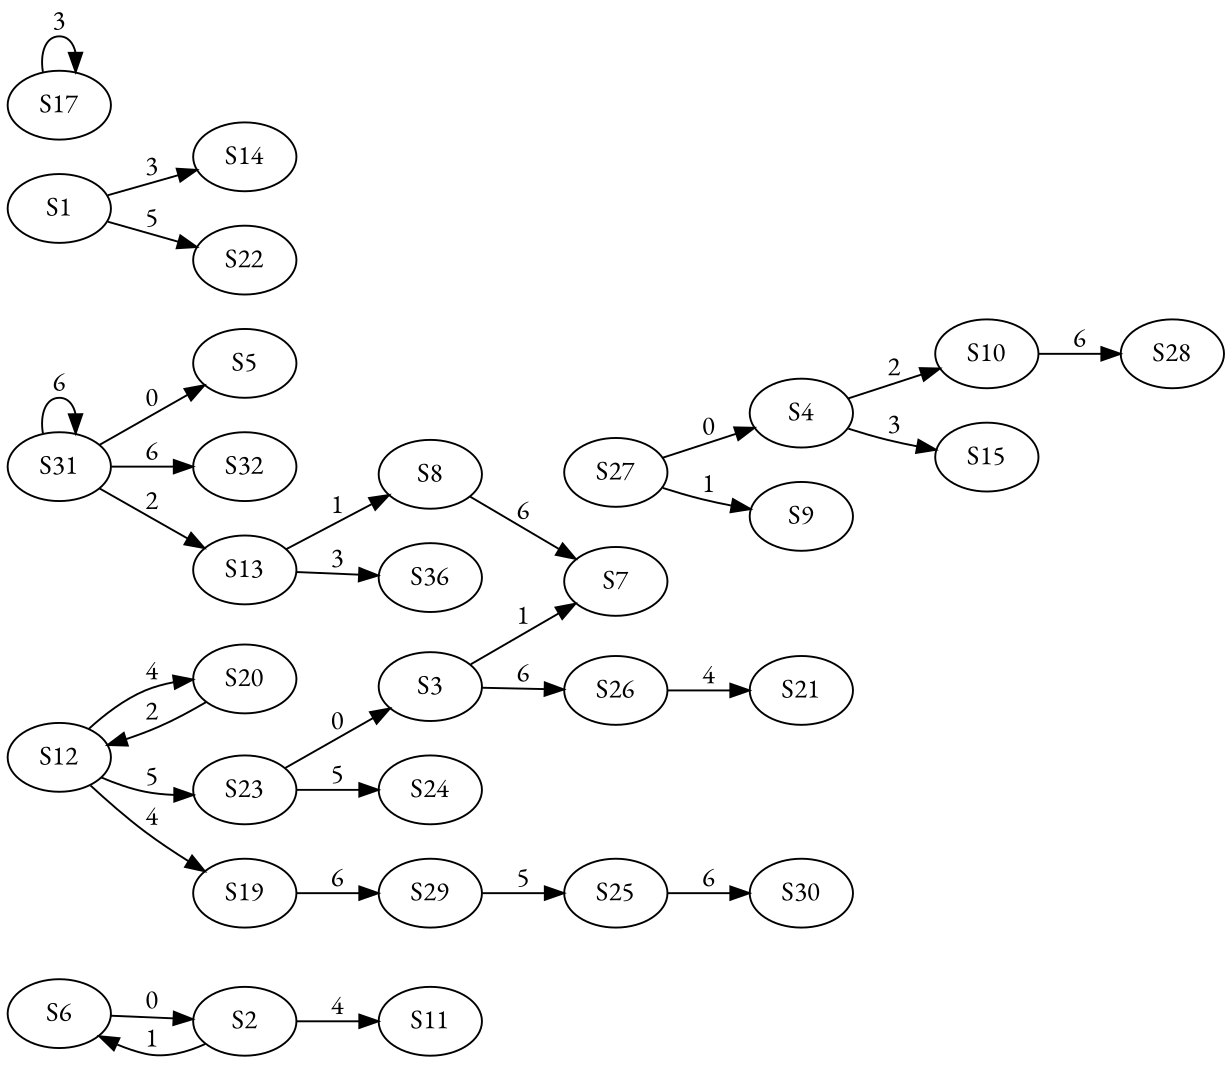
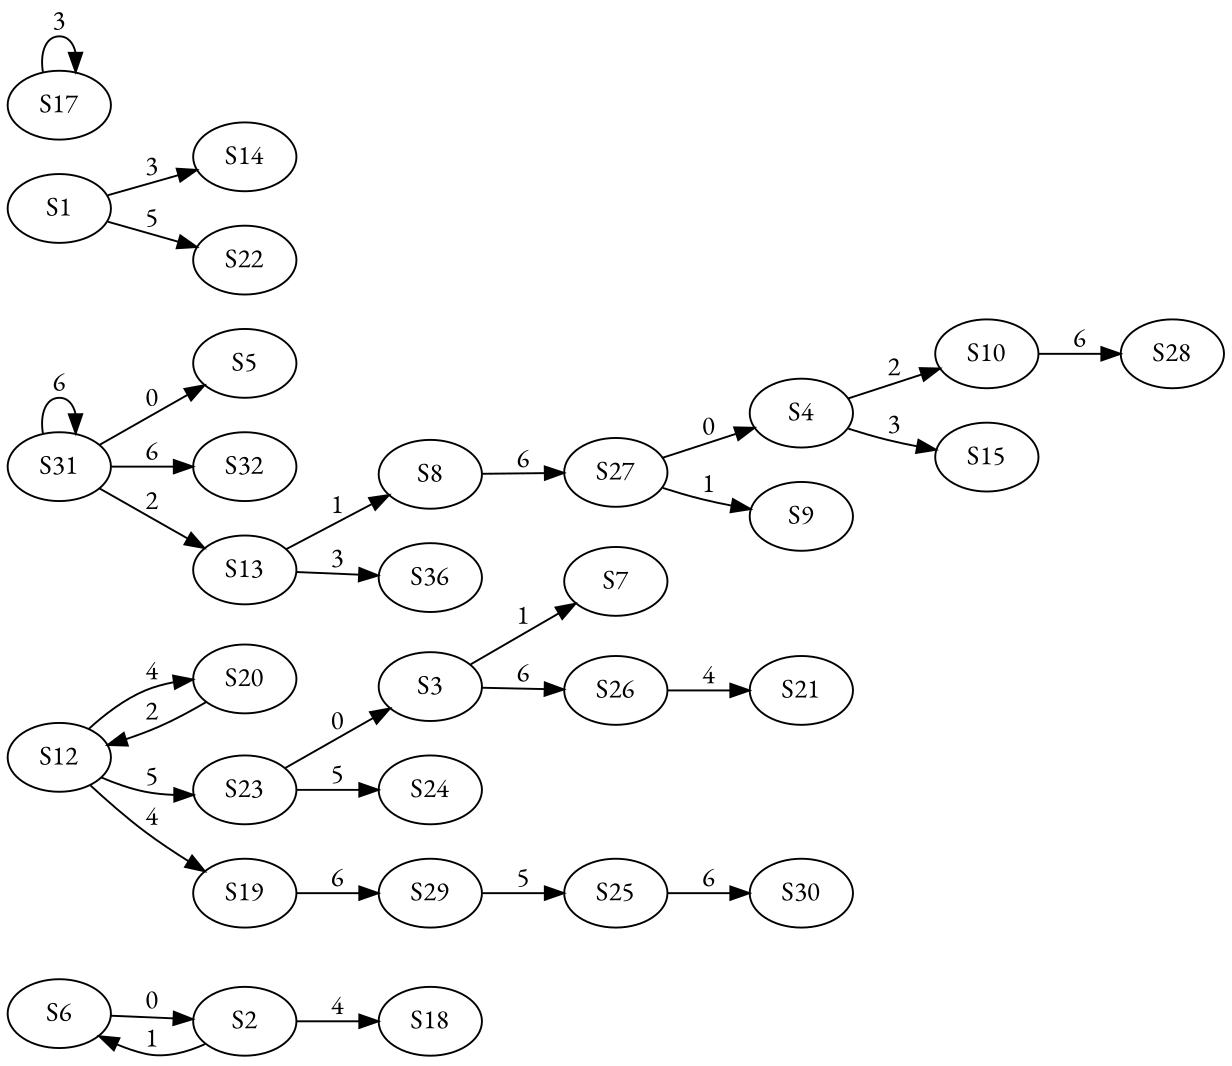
(514, 523) -> (514, 473)
(430, 1021) -> (430, 1021)
